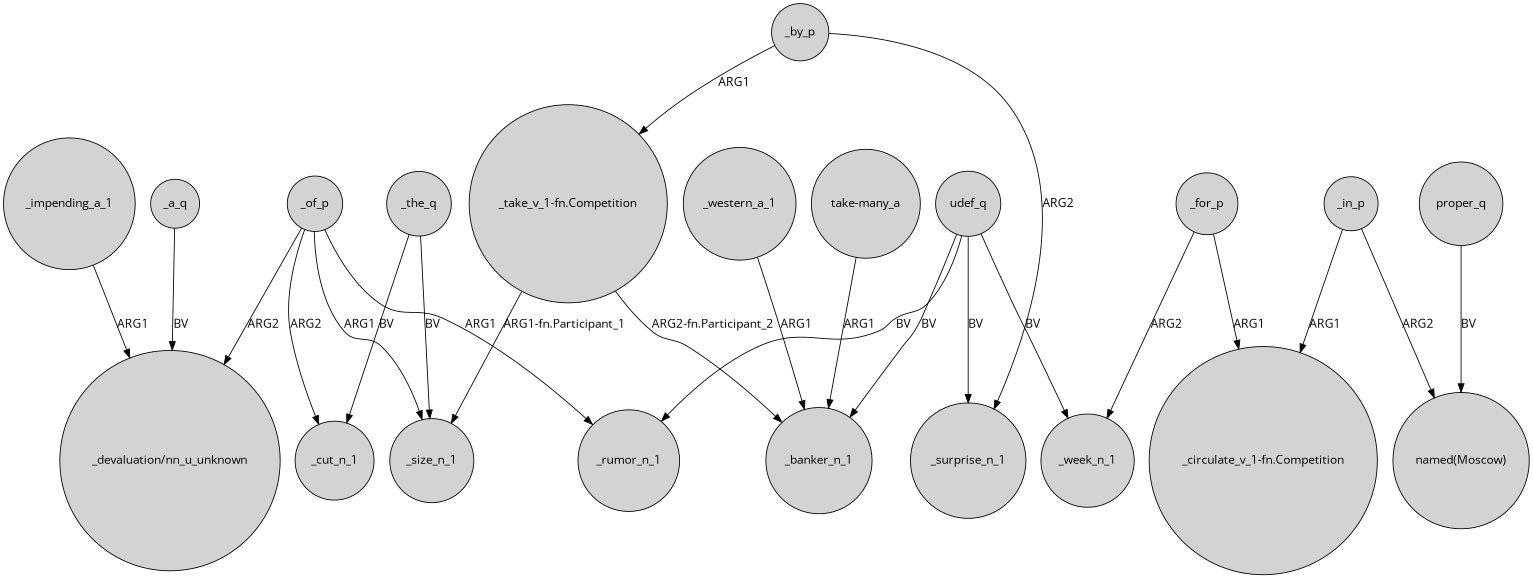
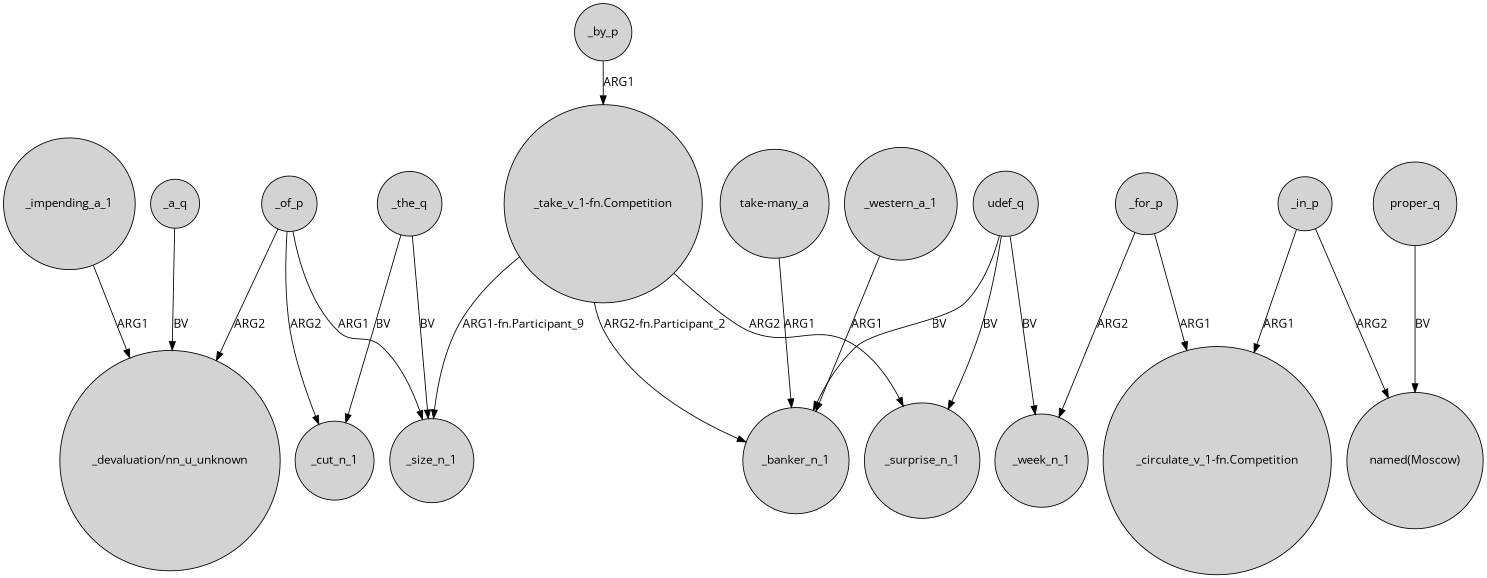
(1032, 155) -> (797, 337)
(564, 325) -> (523, 325)
(629, 461) -> none
